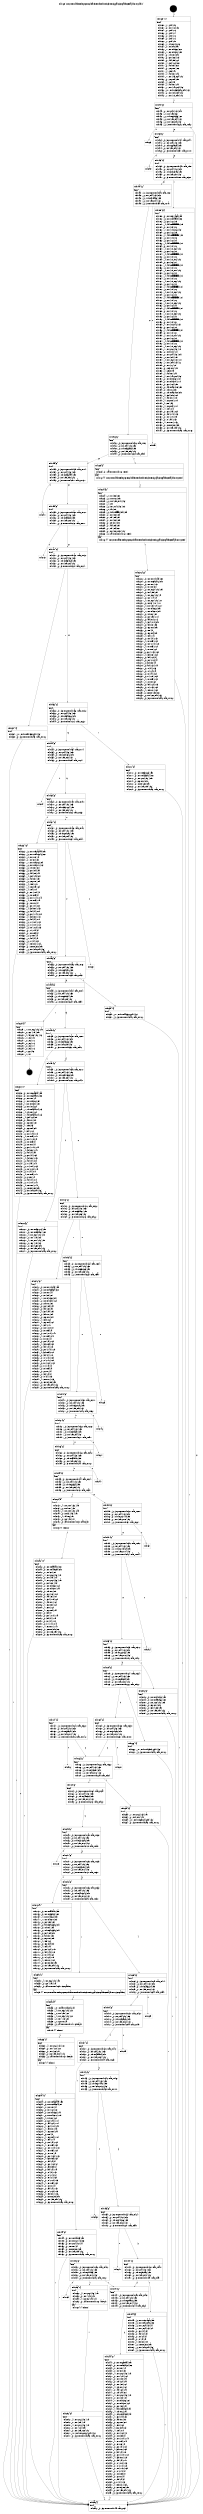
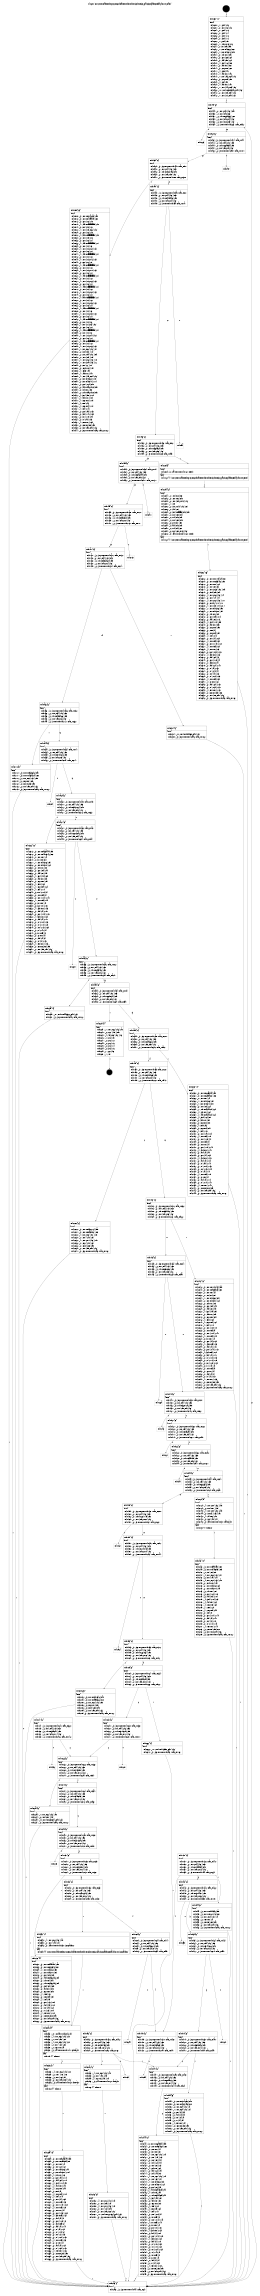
(110, 2034) -> (173, 1953)
